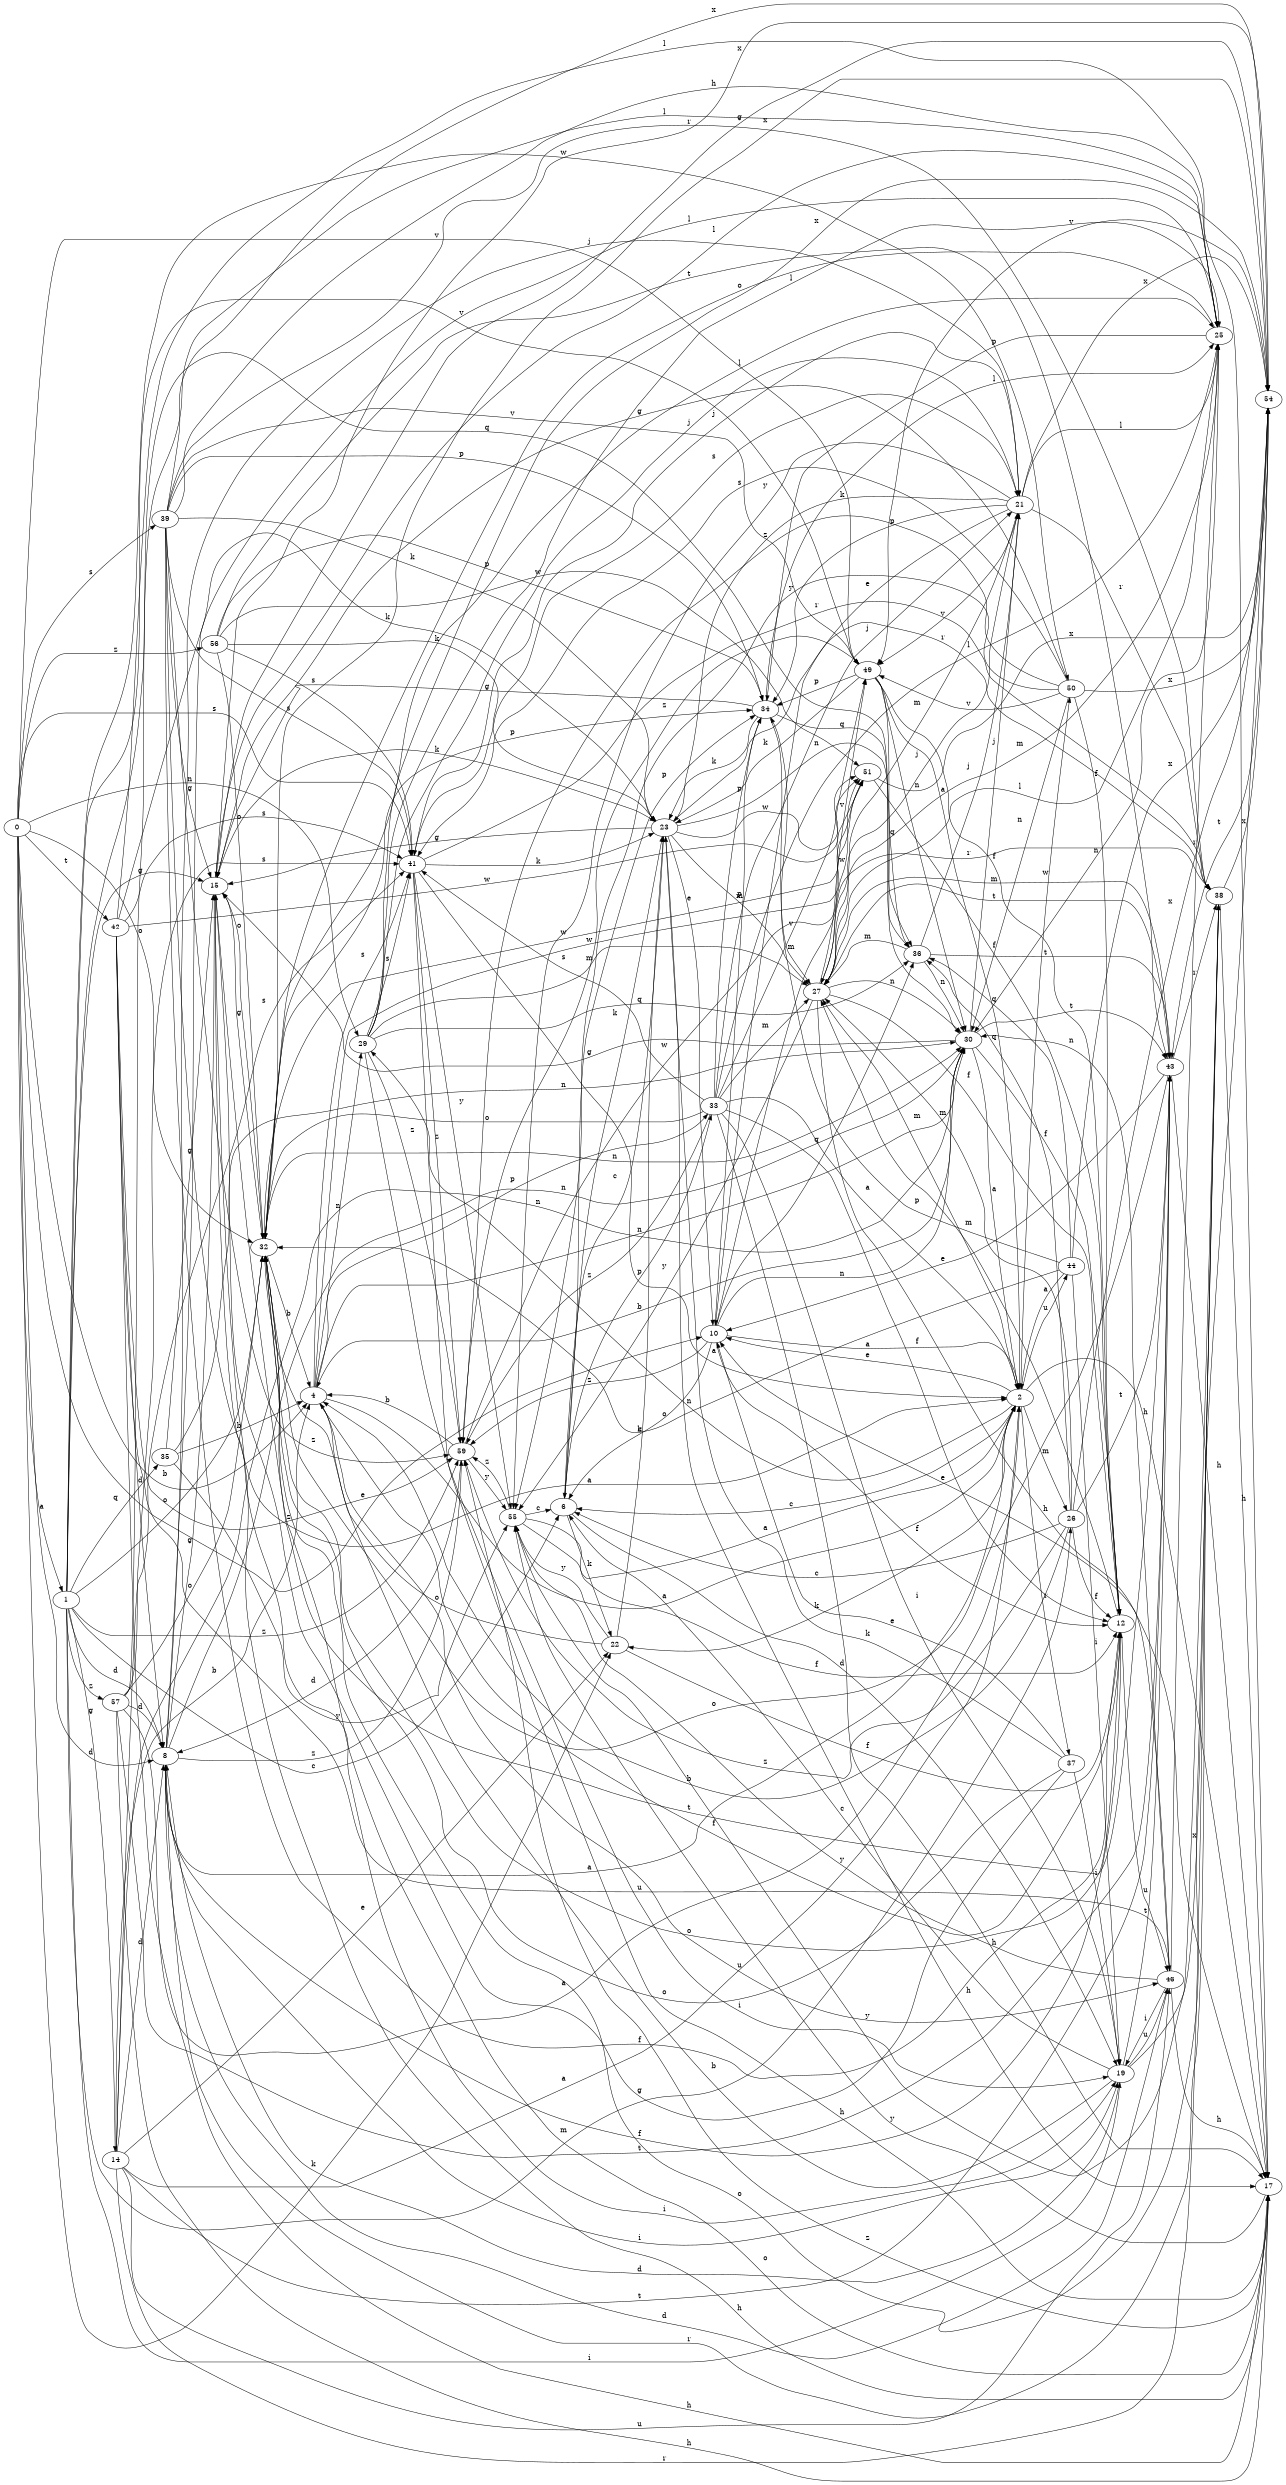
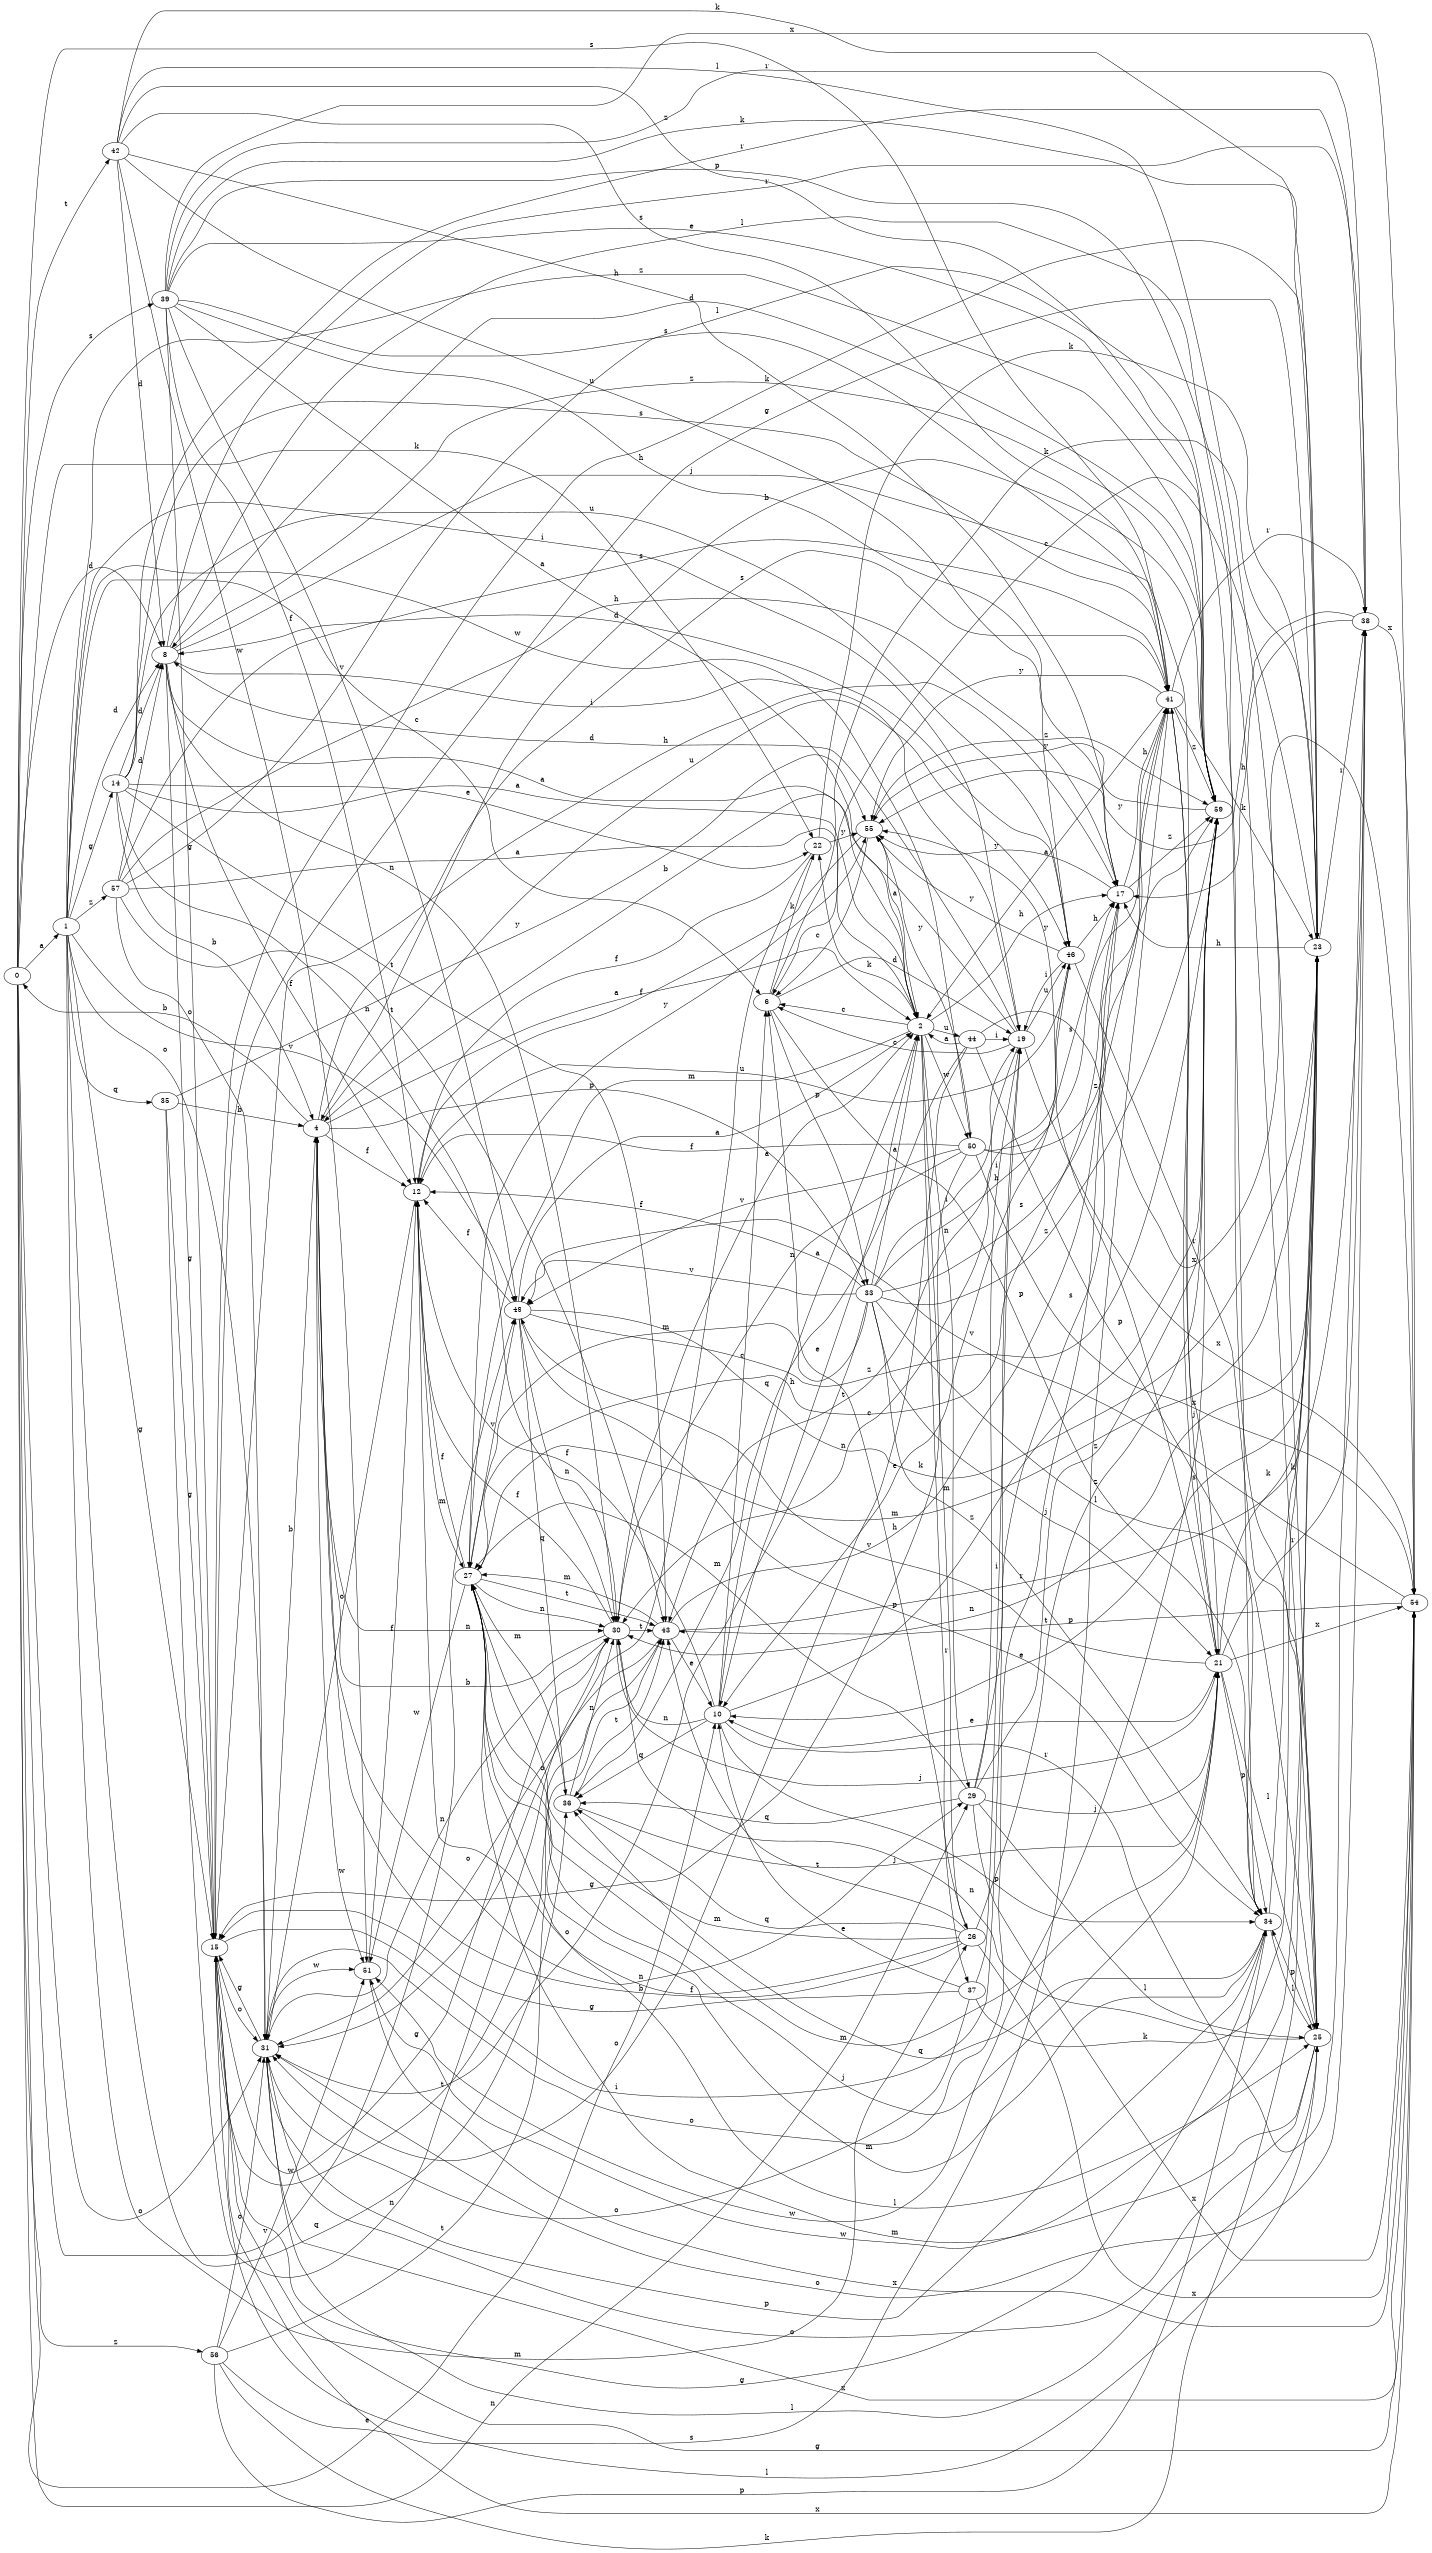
(264, 1247) -> (266, 2048)
(64, 1257) -> (182, 1018)
(313, 1440) -> (692, 227)
(580, 1825) -> (1138, 798)
